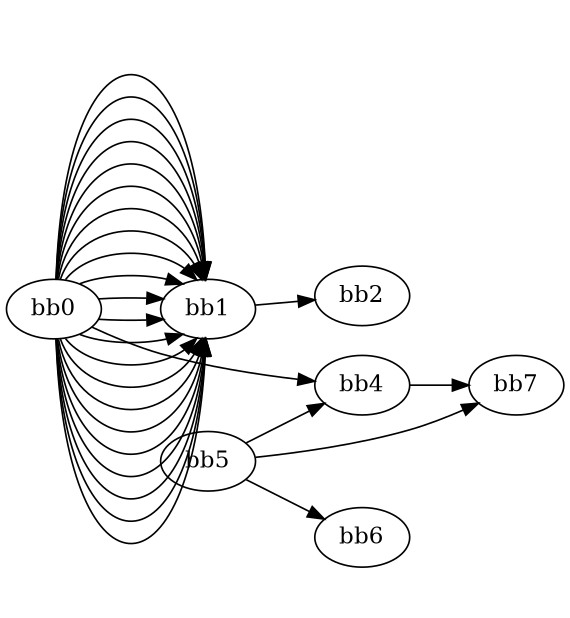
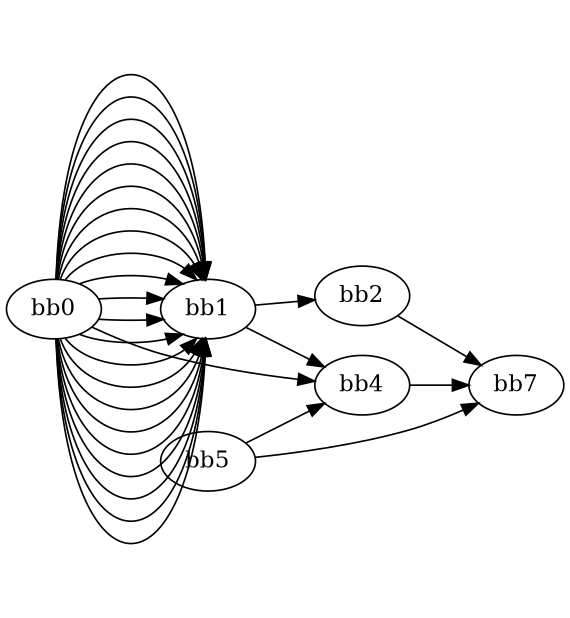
none -> (432, 336)
none -> (278, 343)
(362, 537) -> none
